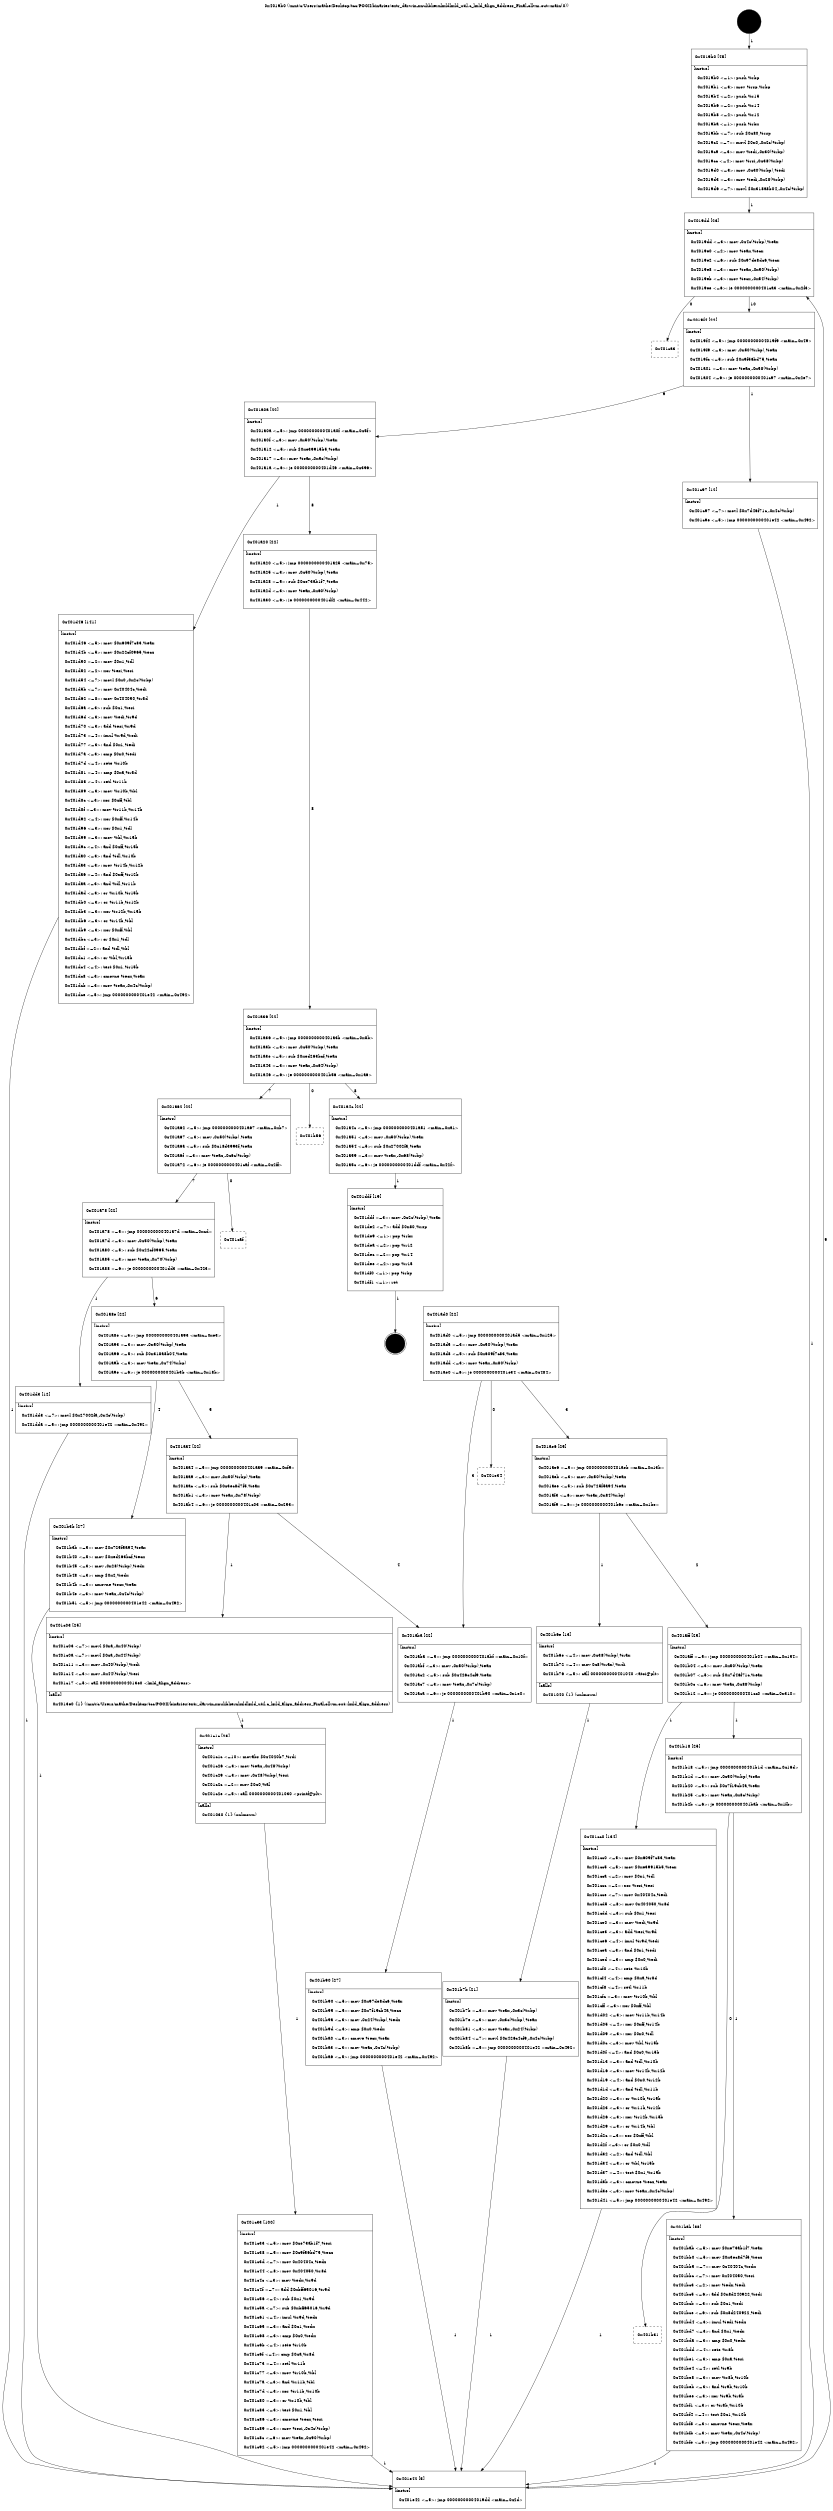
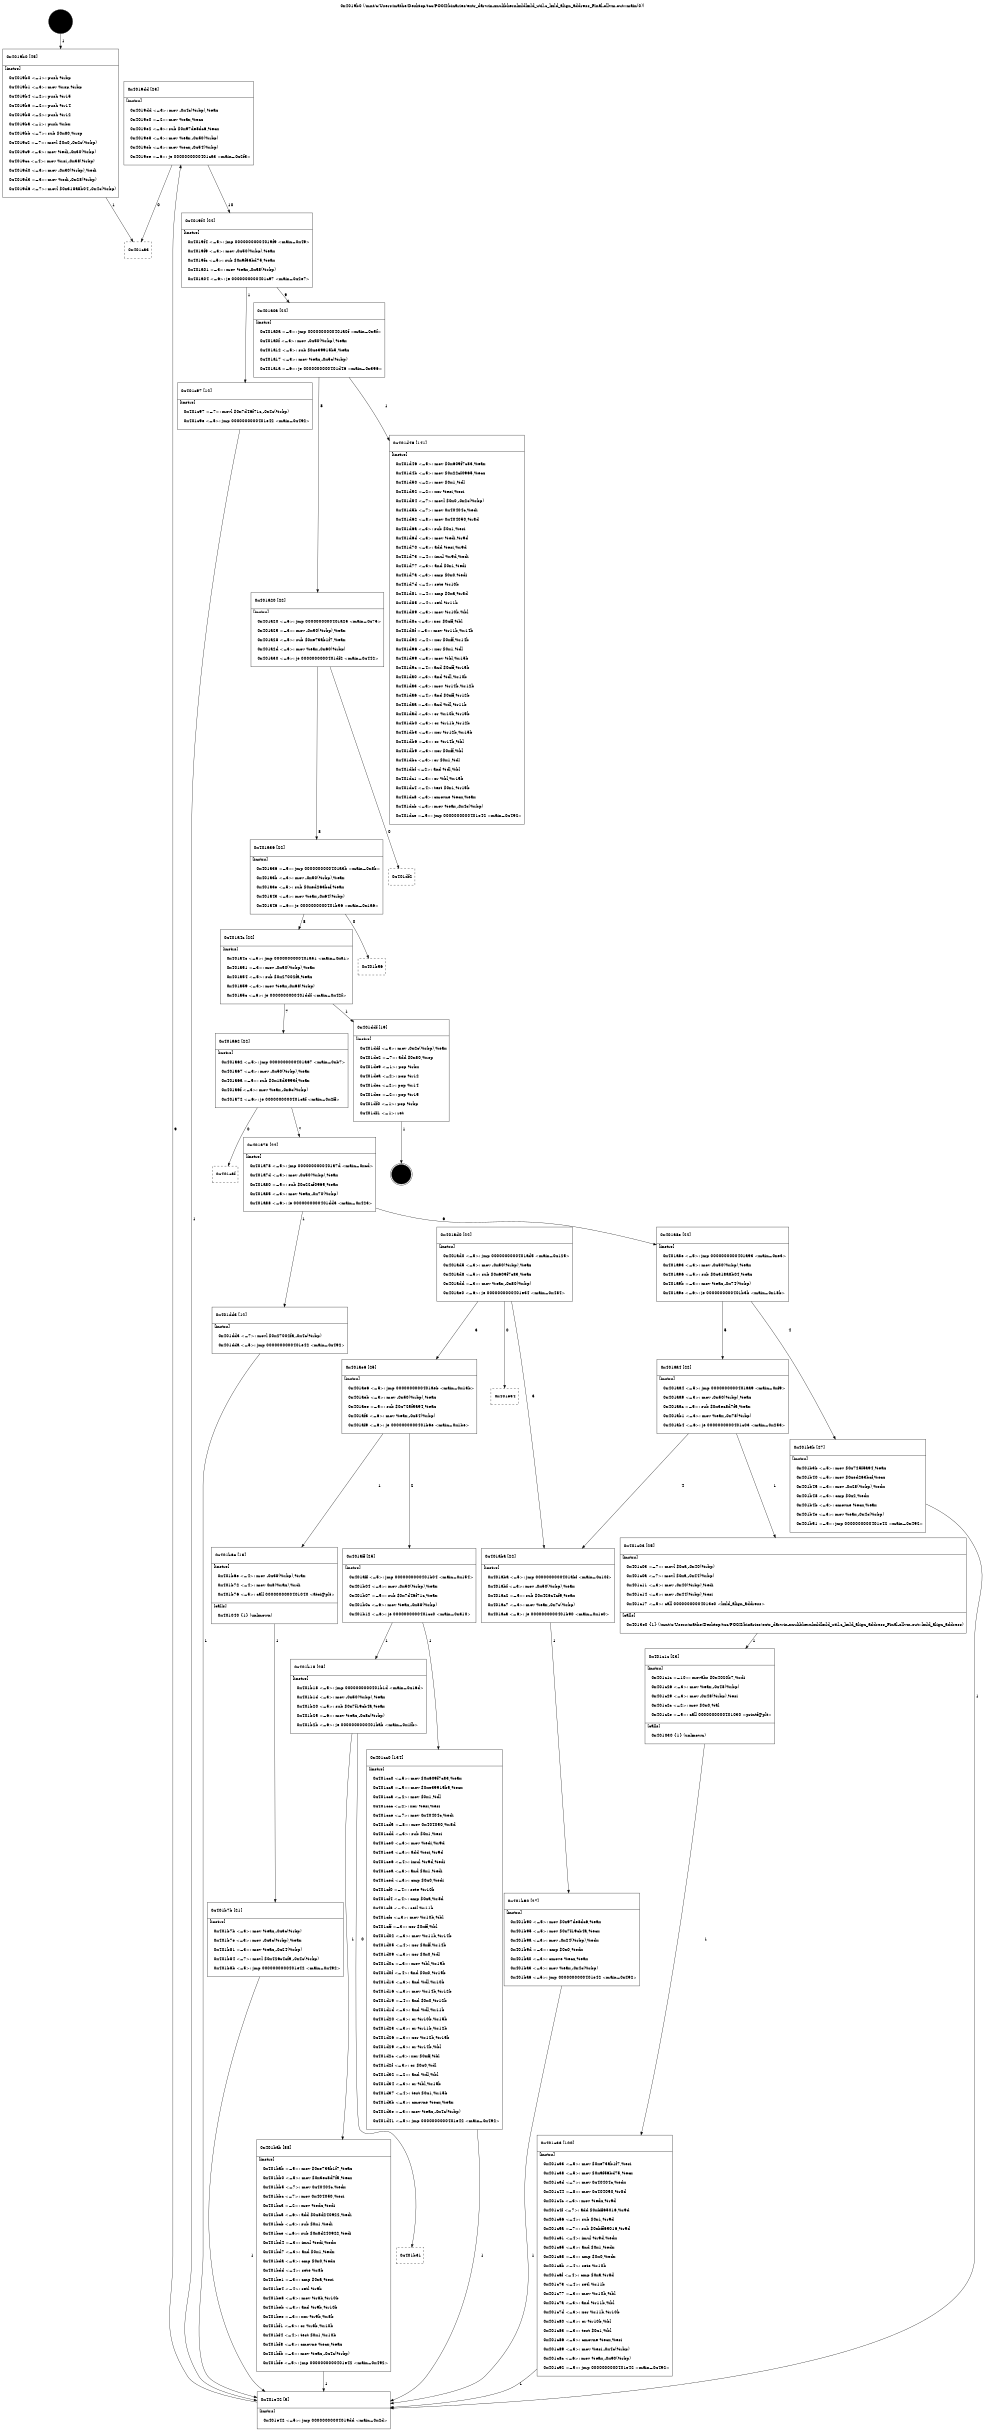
(749, 204) -> (119, 218)
none -> (402, 877)
(268, 1090) -> (284, 1017)
(10, 1871) -> none
